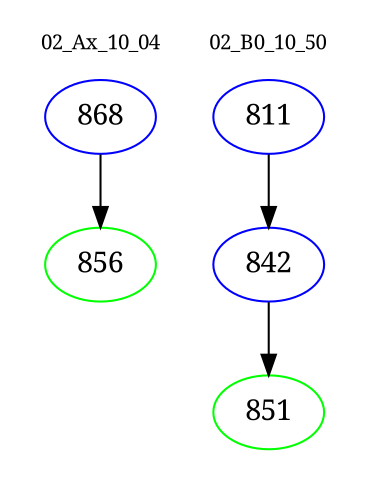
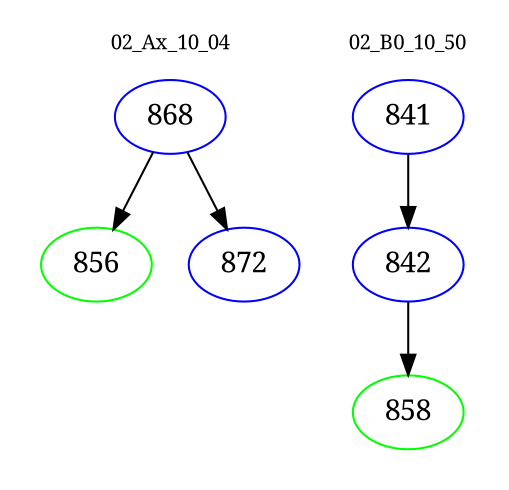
(269, 117) -> (408, 117)
none -> (244, 265)
(269, 412) -> (408, 412)
